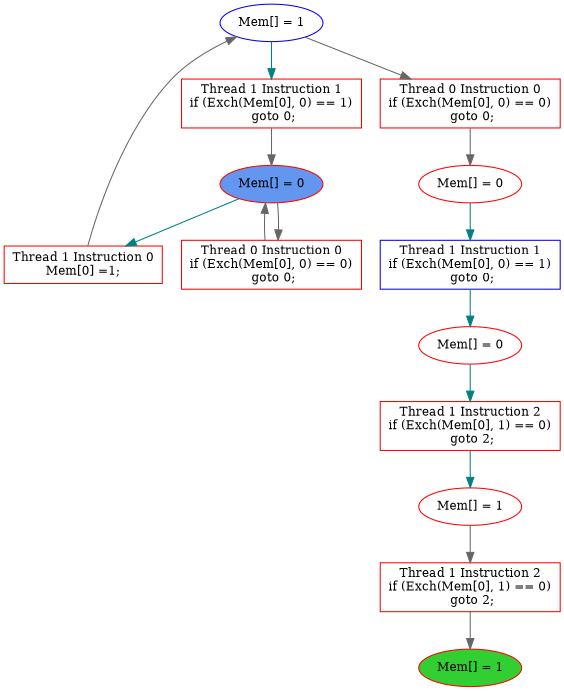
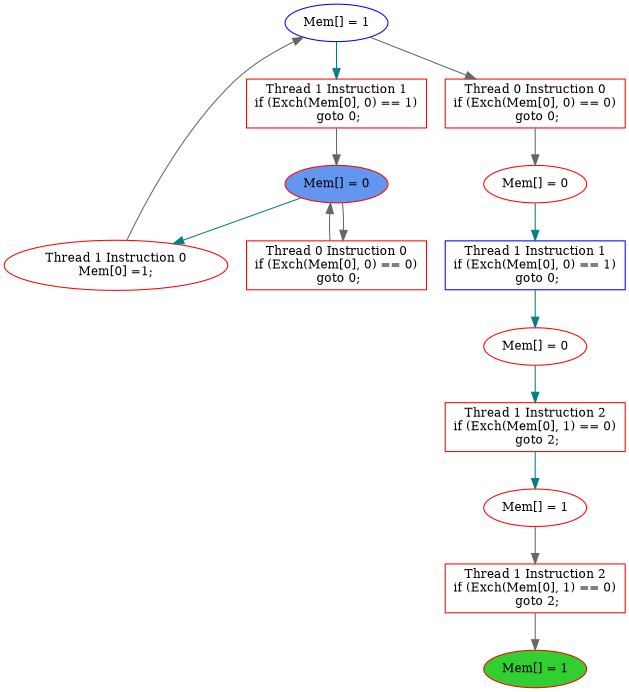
(83, 265) -> (116, 265)
